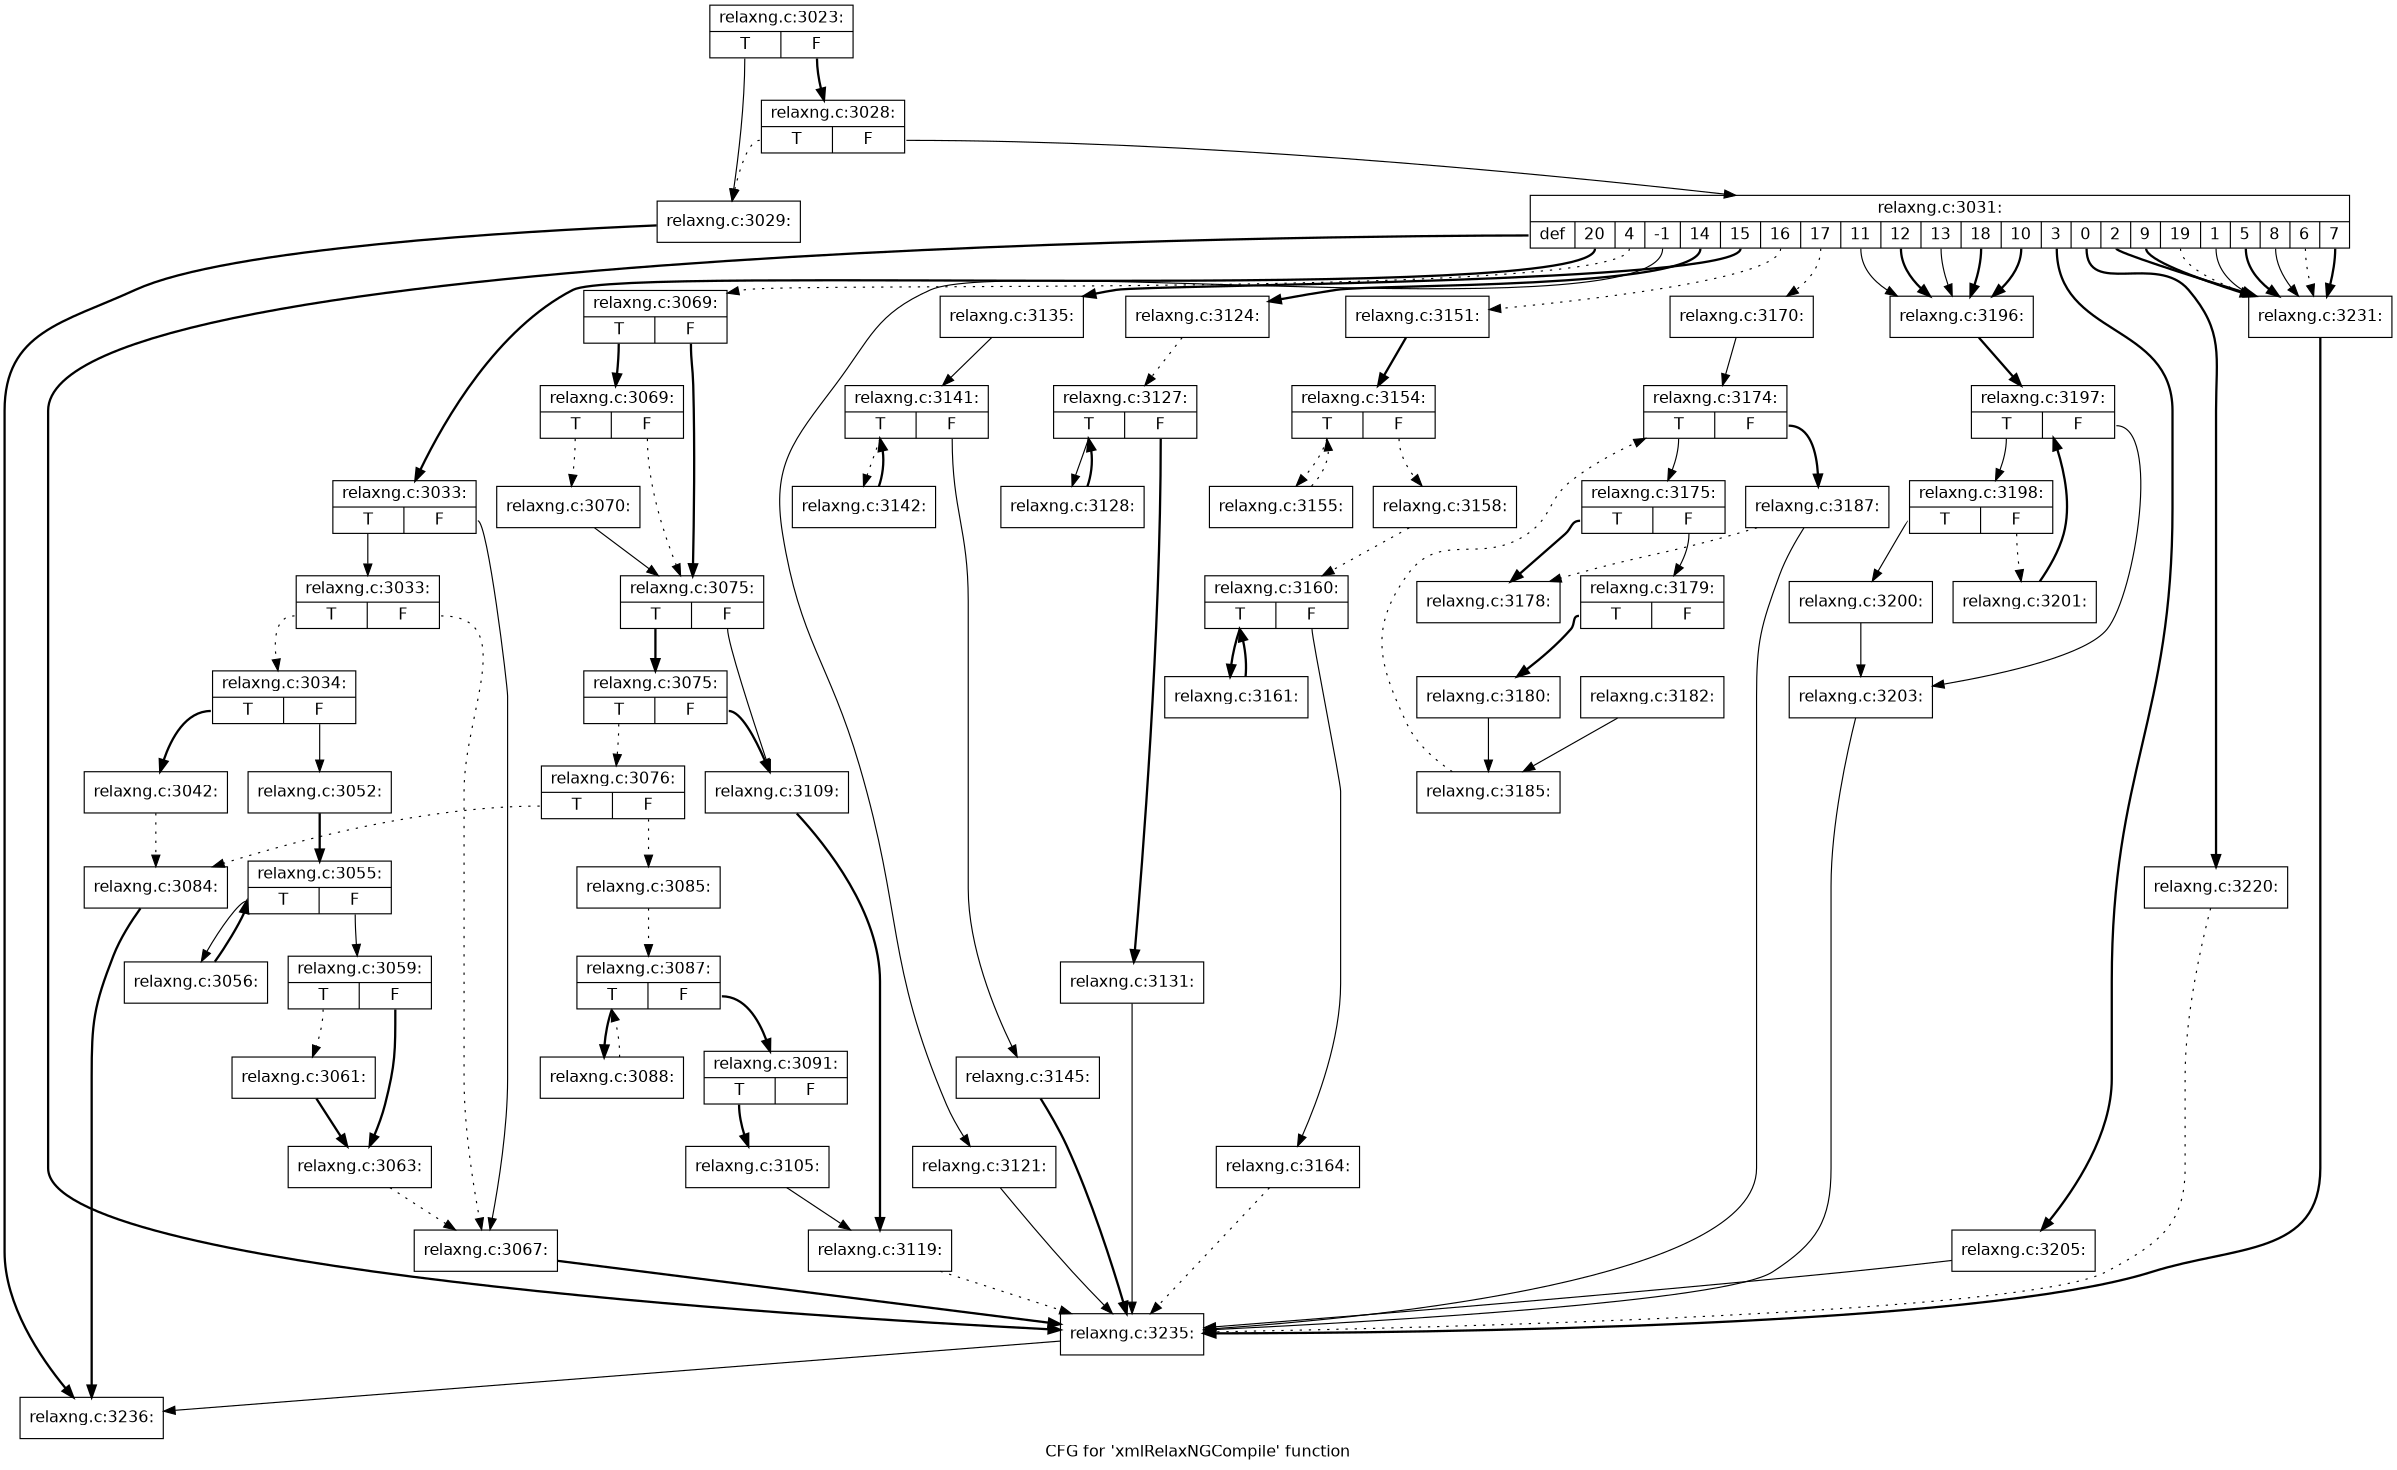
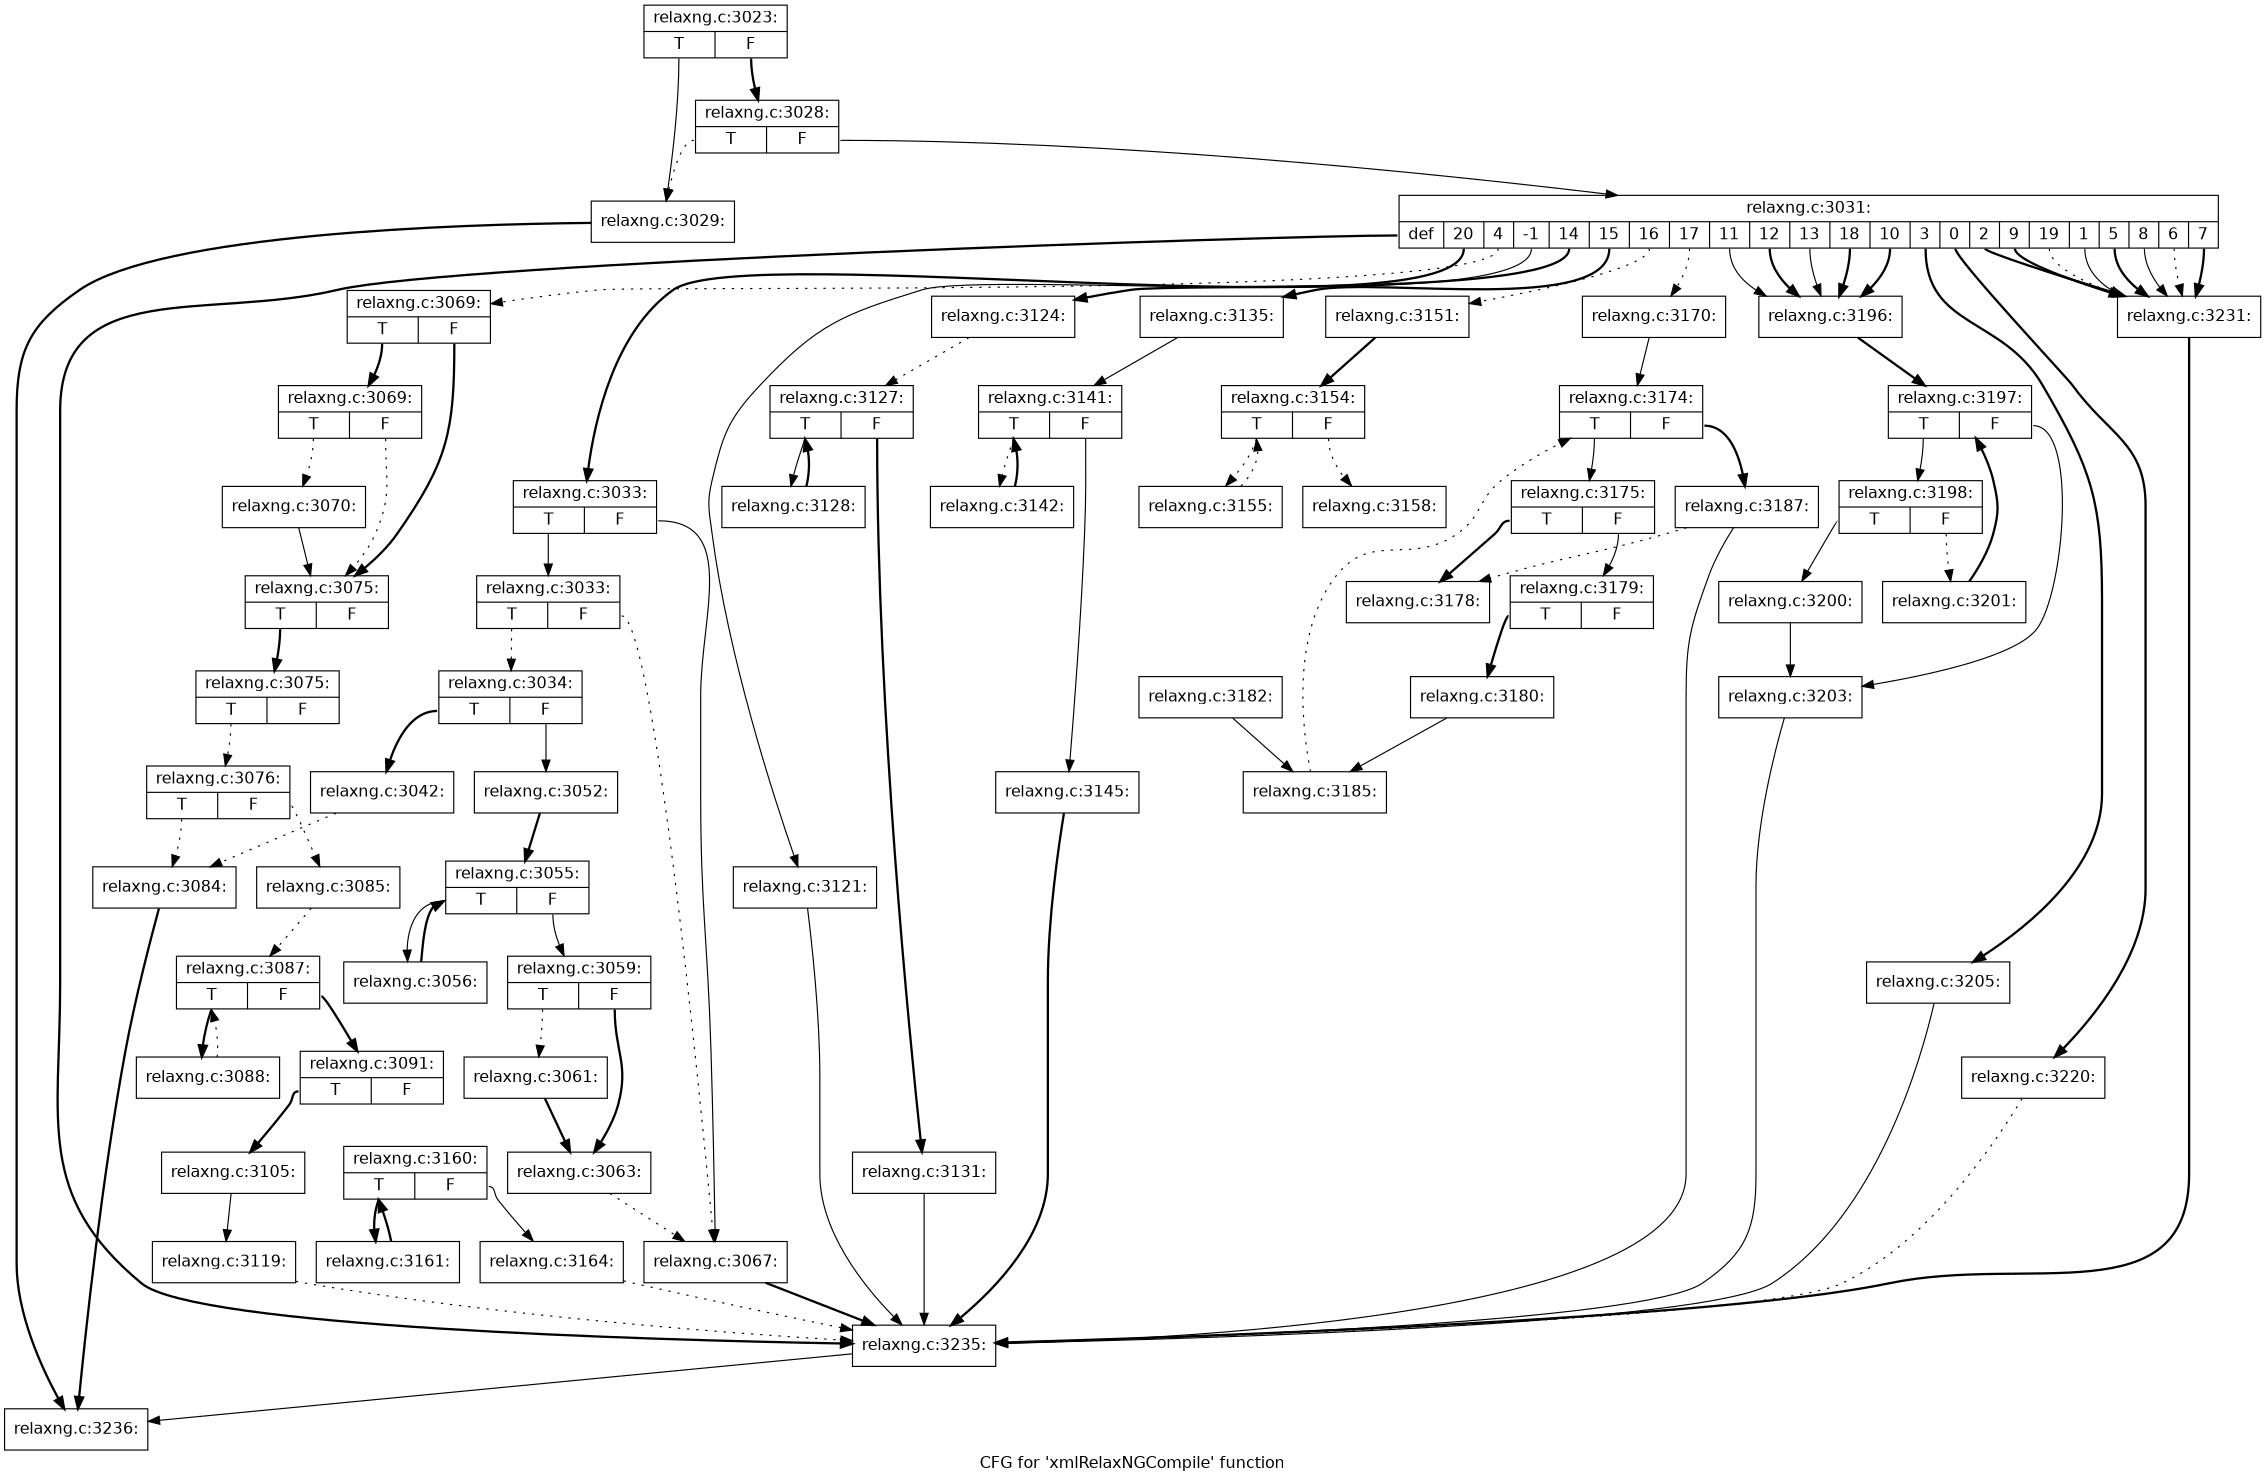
(1371, 549) -> none
(777, 792) -> none
